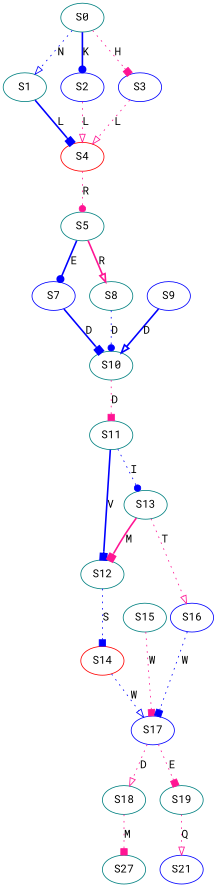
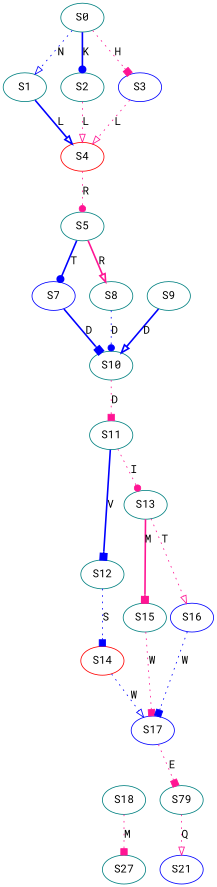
(82, 87) -> (82, 87)
(51, 119) -> (51, 119)
(74, 261) -> (74, 261)
(169, 296) -> (169, 296)
(127, 467) -> (127, 467)
(125, 535) -> (145, 557)
(140, 762) -> none
(182, 800) -> (182, 800)
